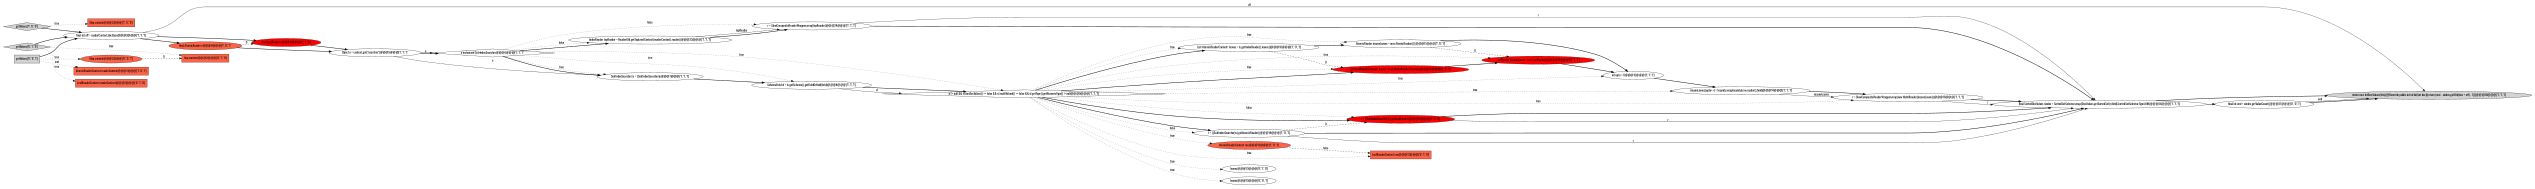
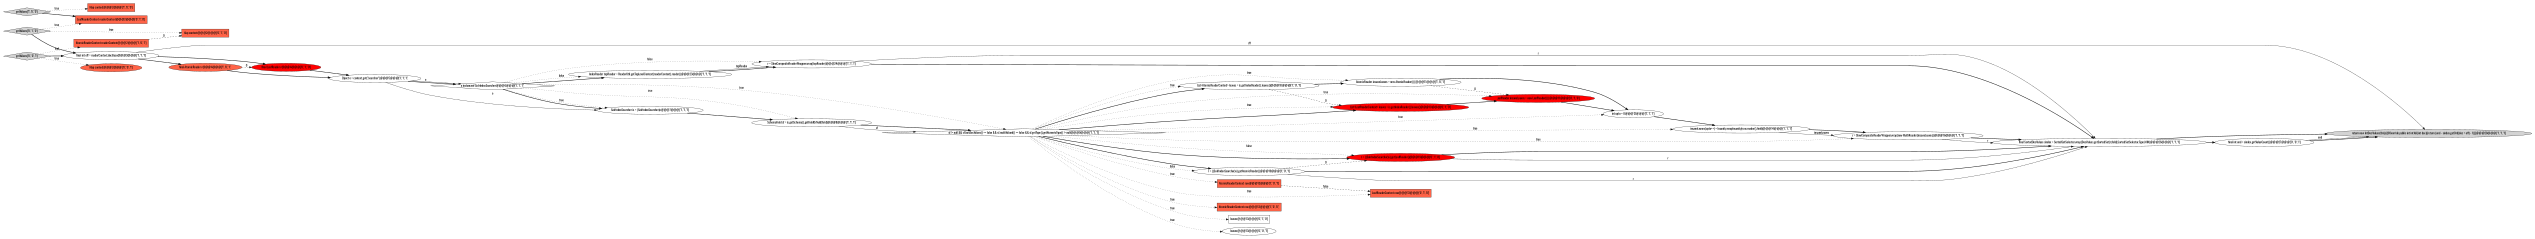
(60, 30) -> (58, 15)
(27, 59) -> (27, 56)
(161, 59) -> (164, 38)
(1249, 145) -> (1249, 184)
(1249, 169) -> (1249, 219)
none -> (1249, 207)
